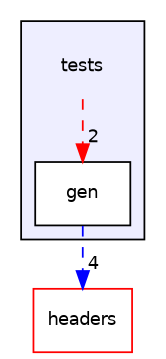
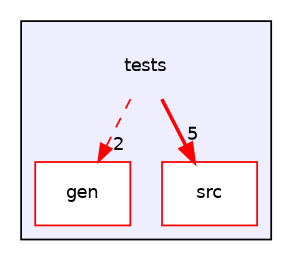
(83, 194) -> (83, 194)
none -> (210, 194)
(83, 321) -> none
